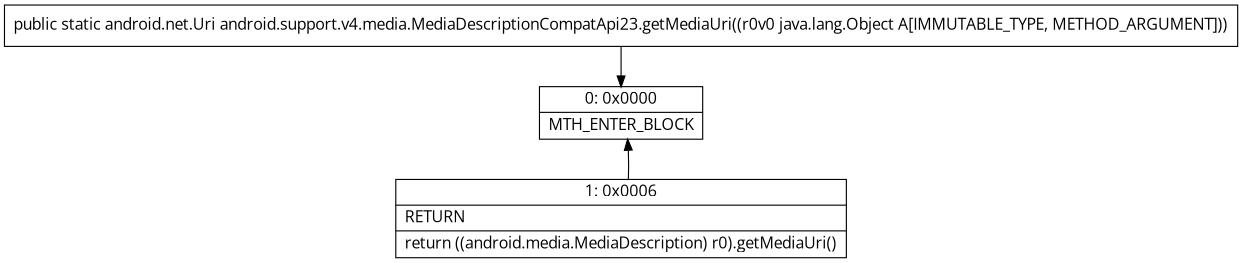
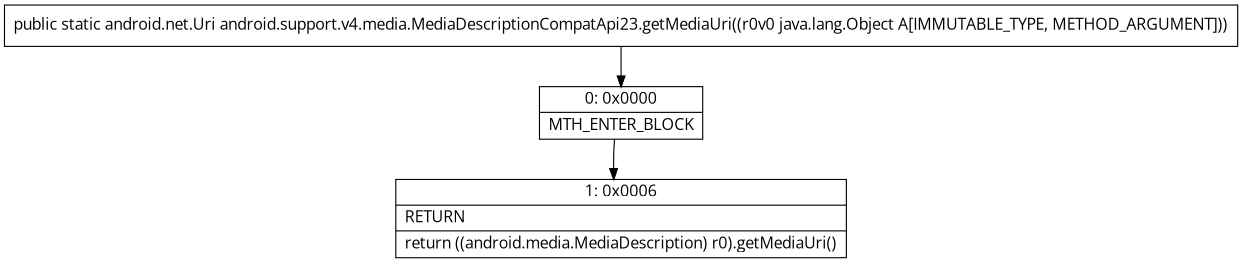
(629, 165) -> (614, 154)
